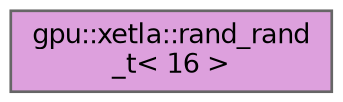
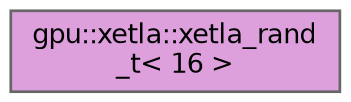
(171, 51) -> (175, 51)
